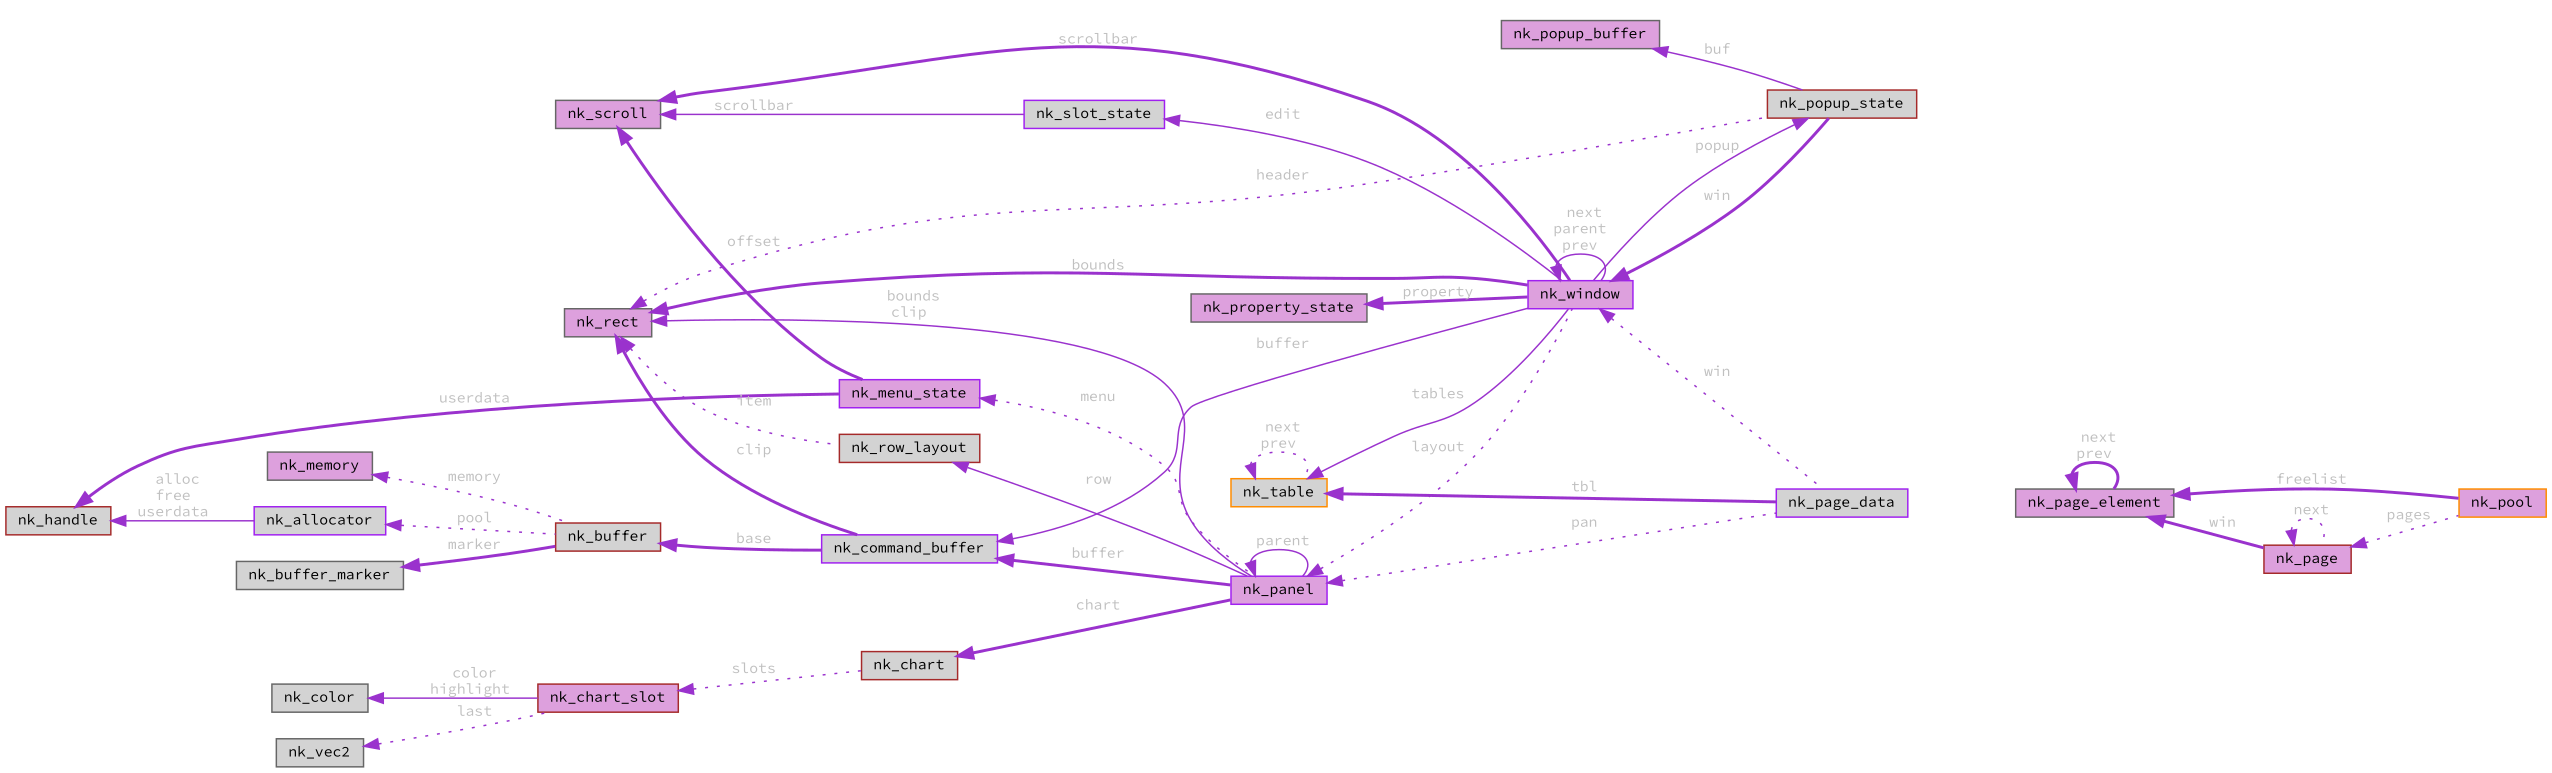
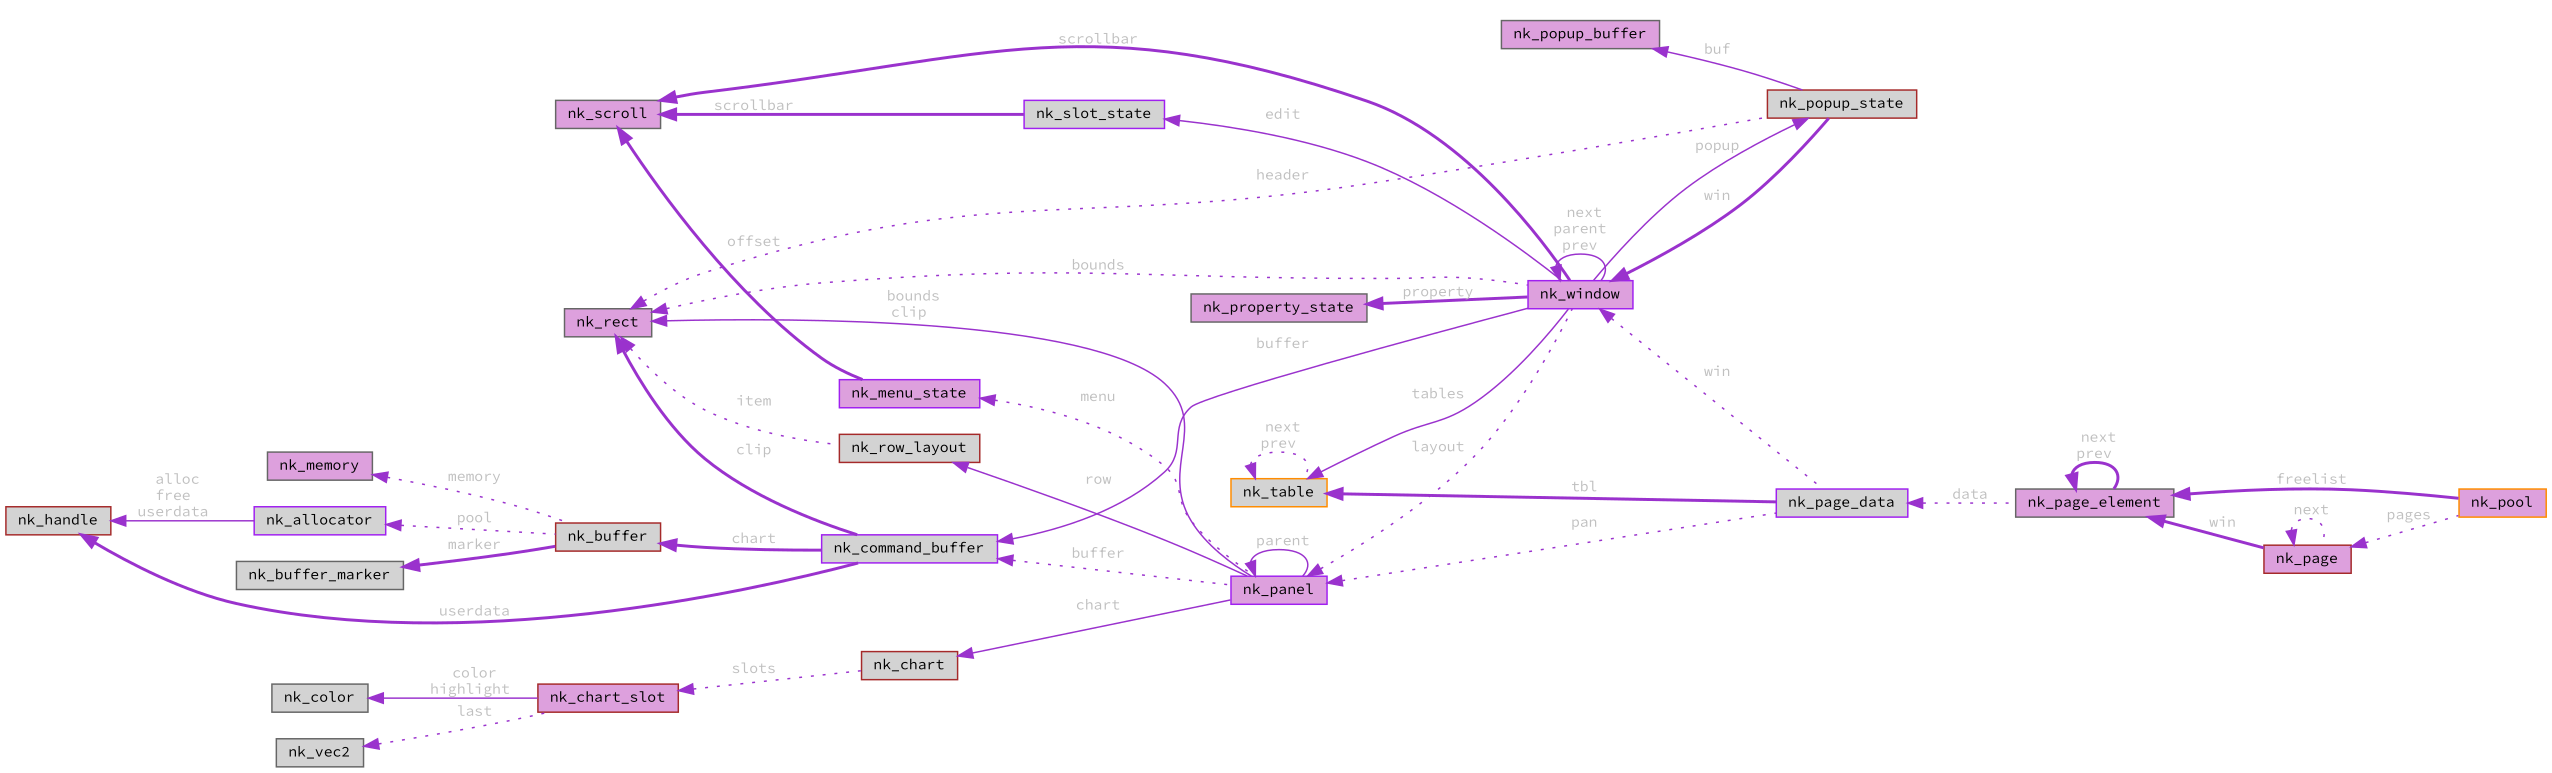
(850, 114) -> (850, 114)
(1096, 273) -> (1096, 273)
(457, 413) -> (472, 622)
none -> (1969, 503)
(750, 539) -> (750, 539)
(1122, 573) -> (1122, 573)
(1102, 626) -> (1102, 626)
